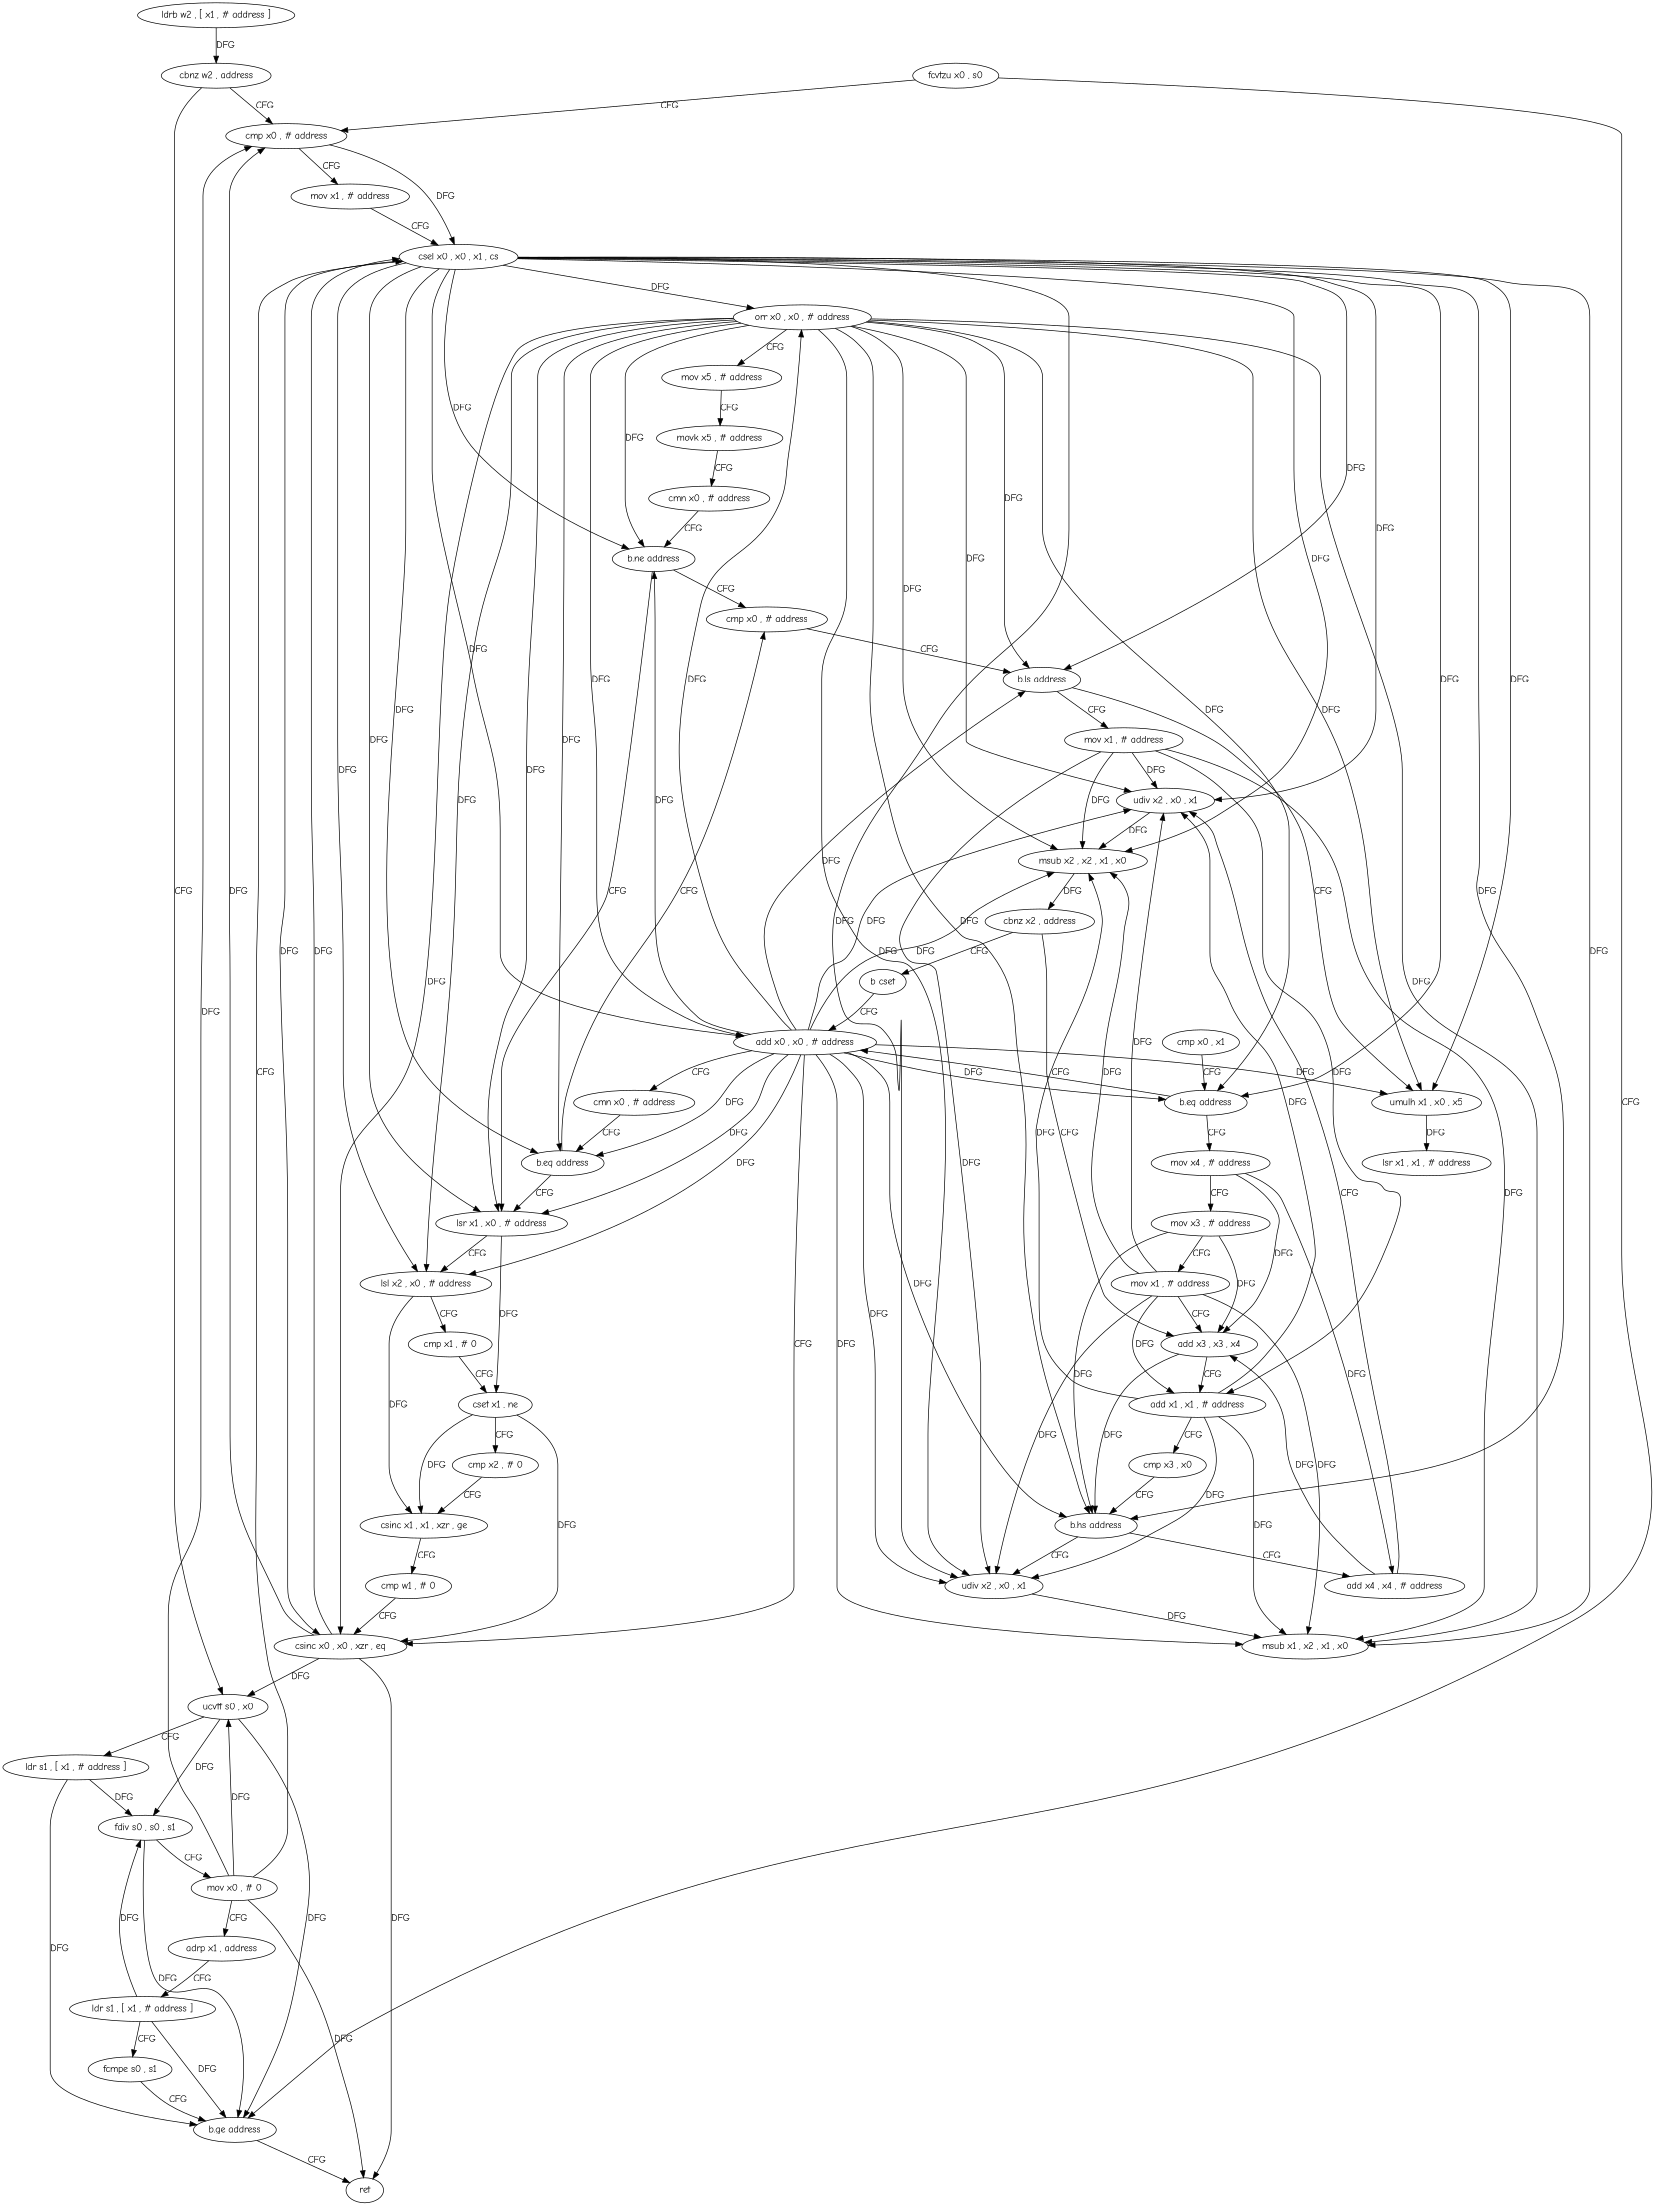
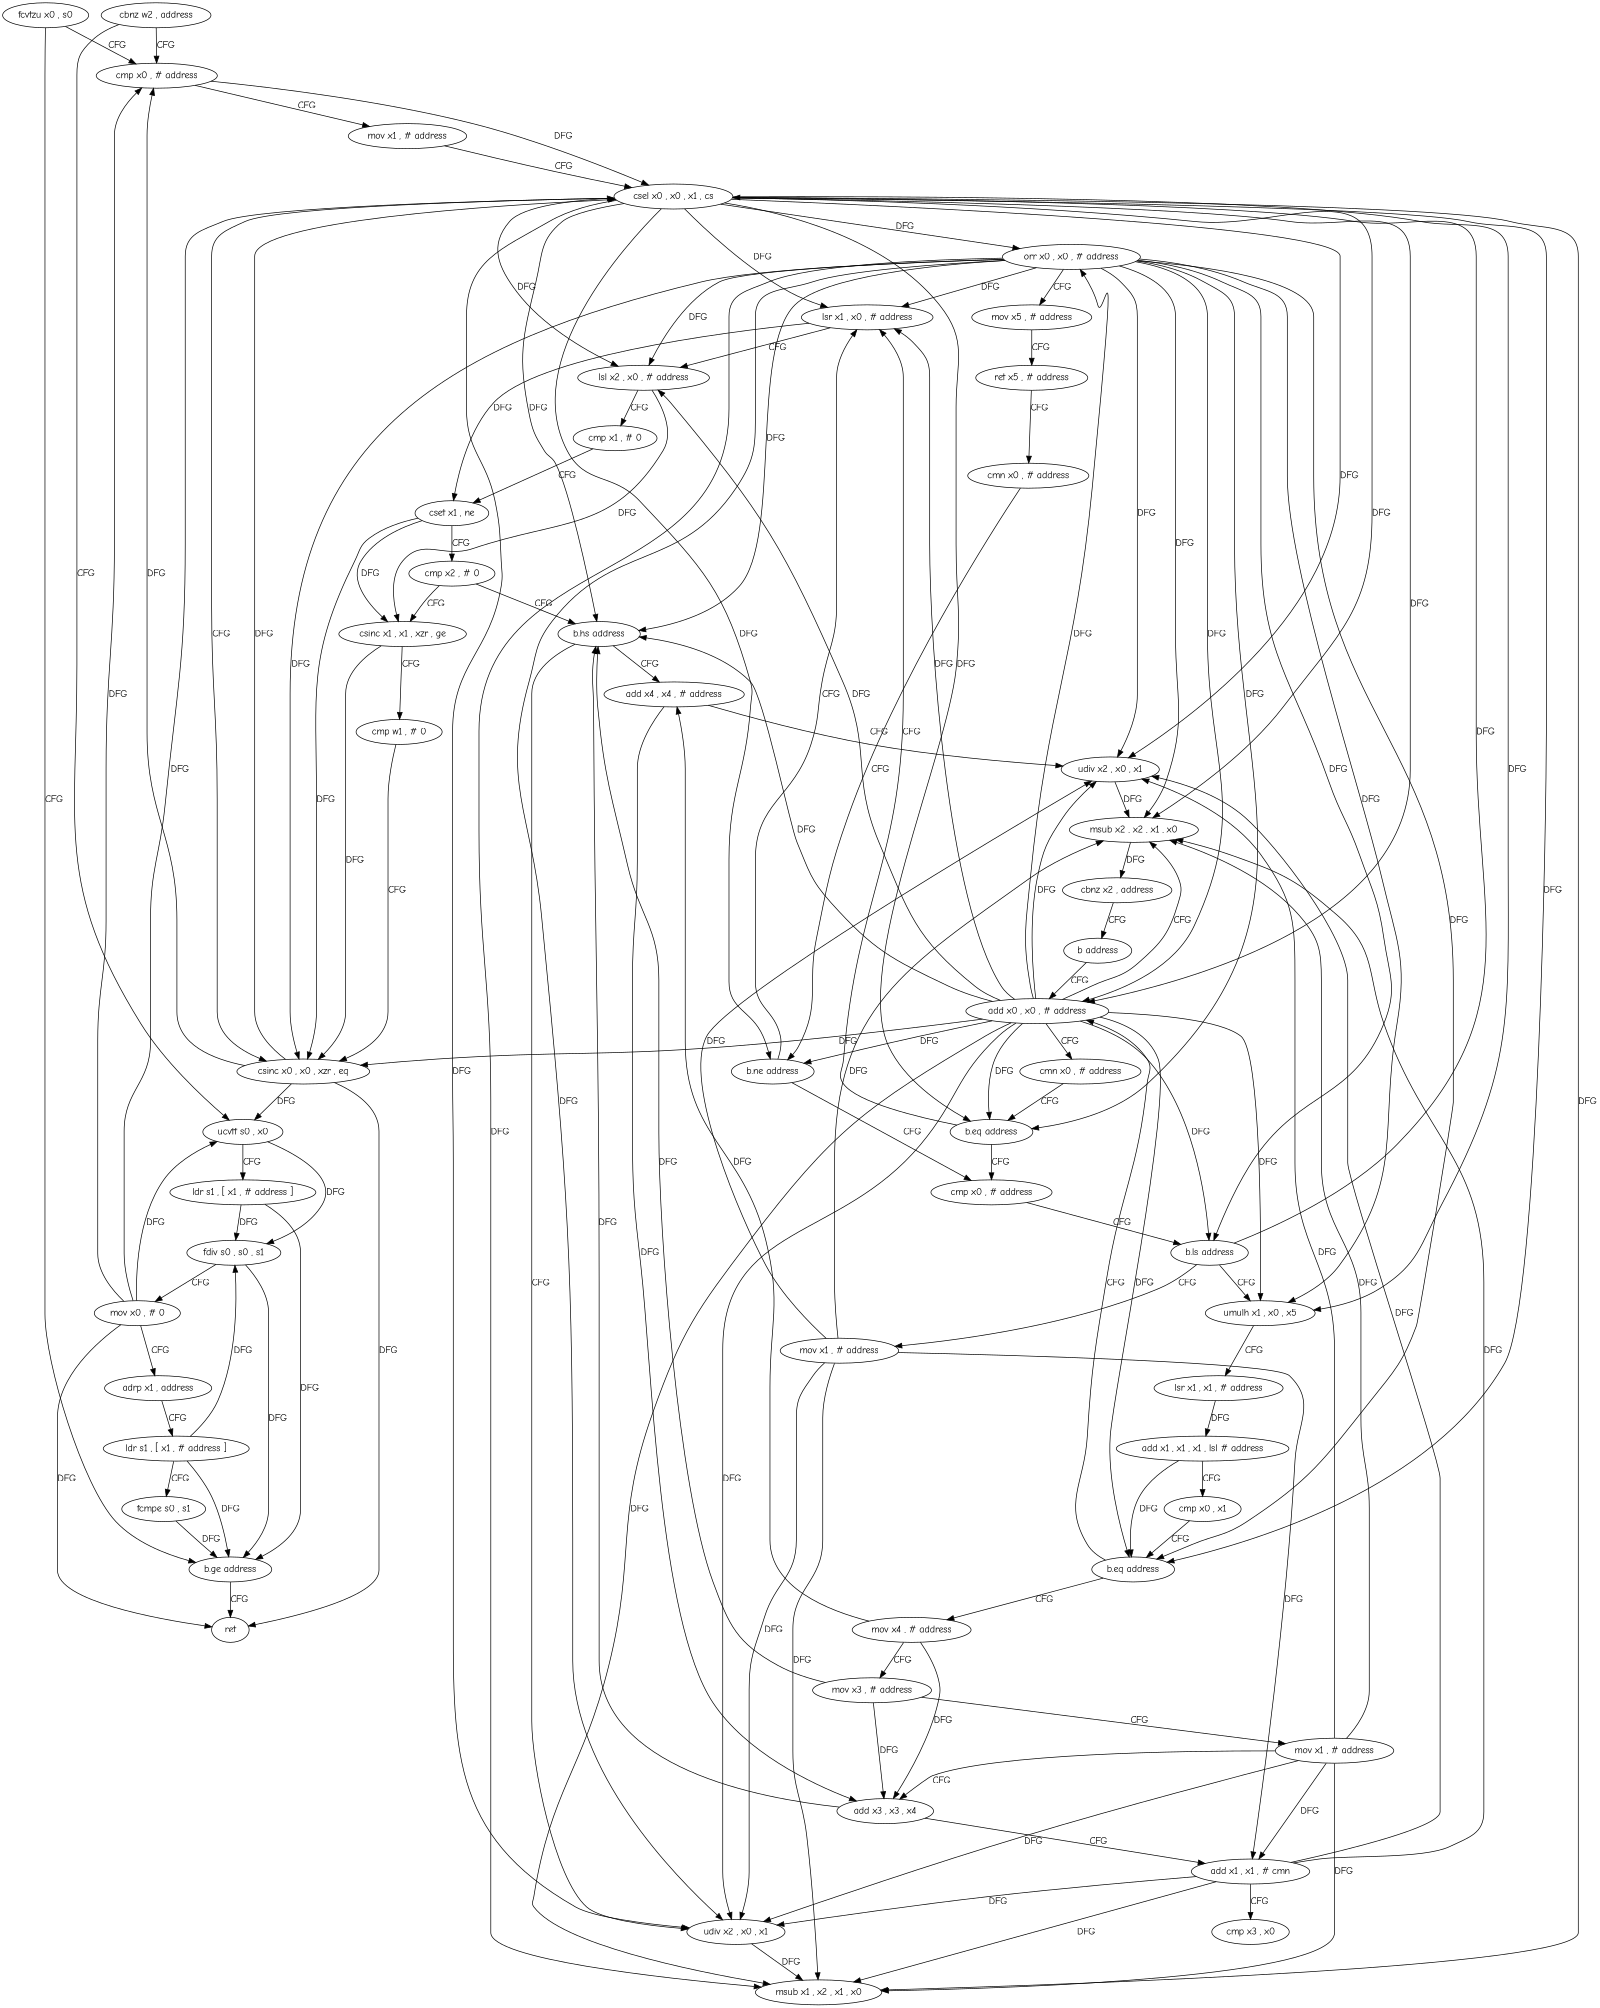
(216, 15) -> none
(1292, 280) -> (1476, 430)
(625, 391) -> none
(720, 438) -> (1032, 378)
none -> (346, 846)
(289, 952) -> (221, 634)
(926, 952) -> (1182, 920)
(883, 982) -> (1098, 951)
(265, 1073) -> (180, 769)
(1436, 1133) -> (1254, 1351)
(1065, 1154) -> none
(803, 1344) -> (848, 1041)
(1197, 1405) -> (1250, 1872)
none -> (1203, 1449)
(1135, 1493) -> (522, 603)
(307, 1911) -> none
(178, 2100) -> (211, 1539)
